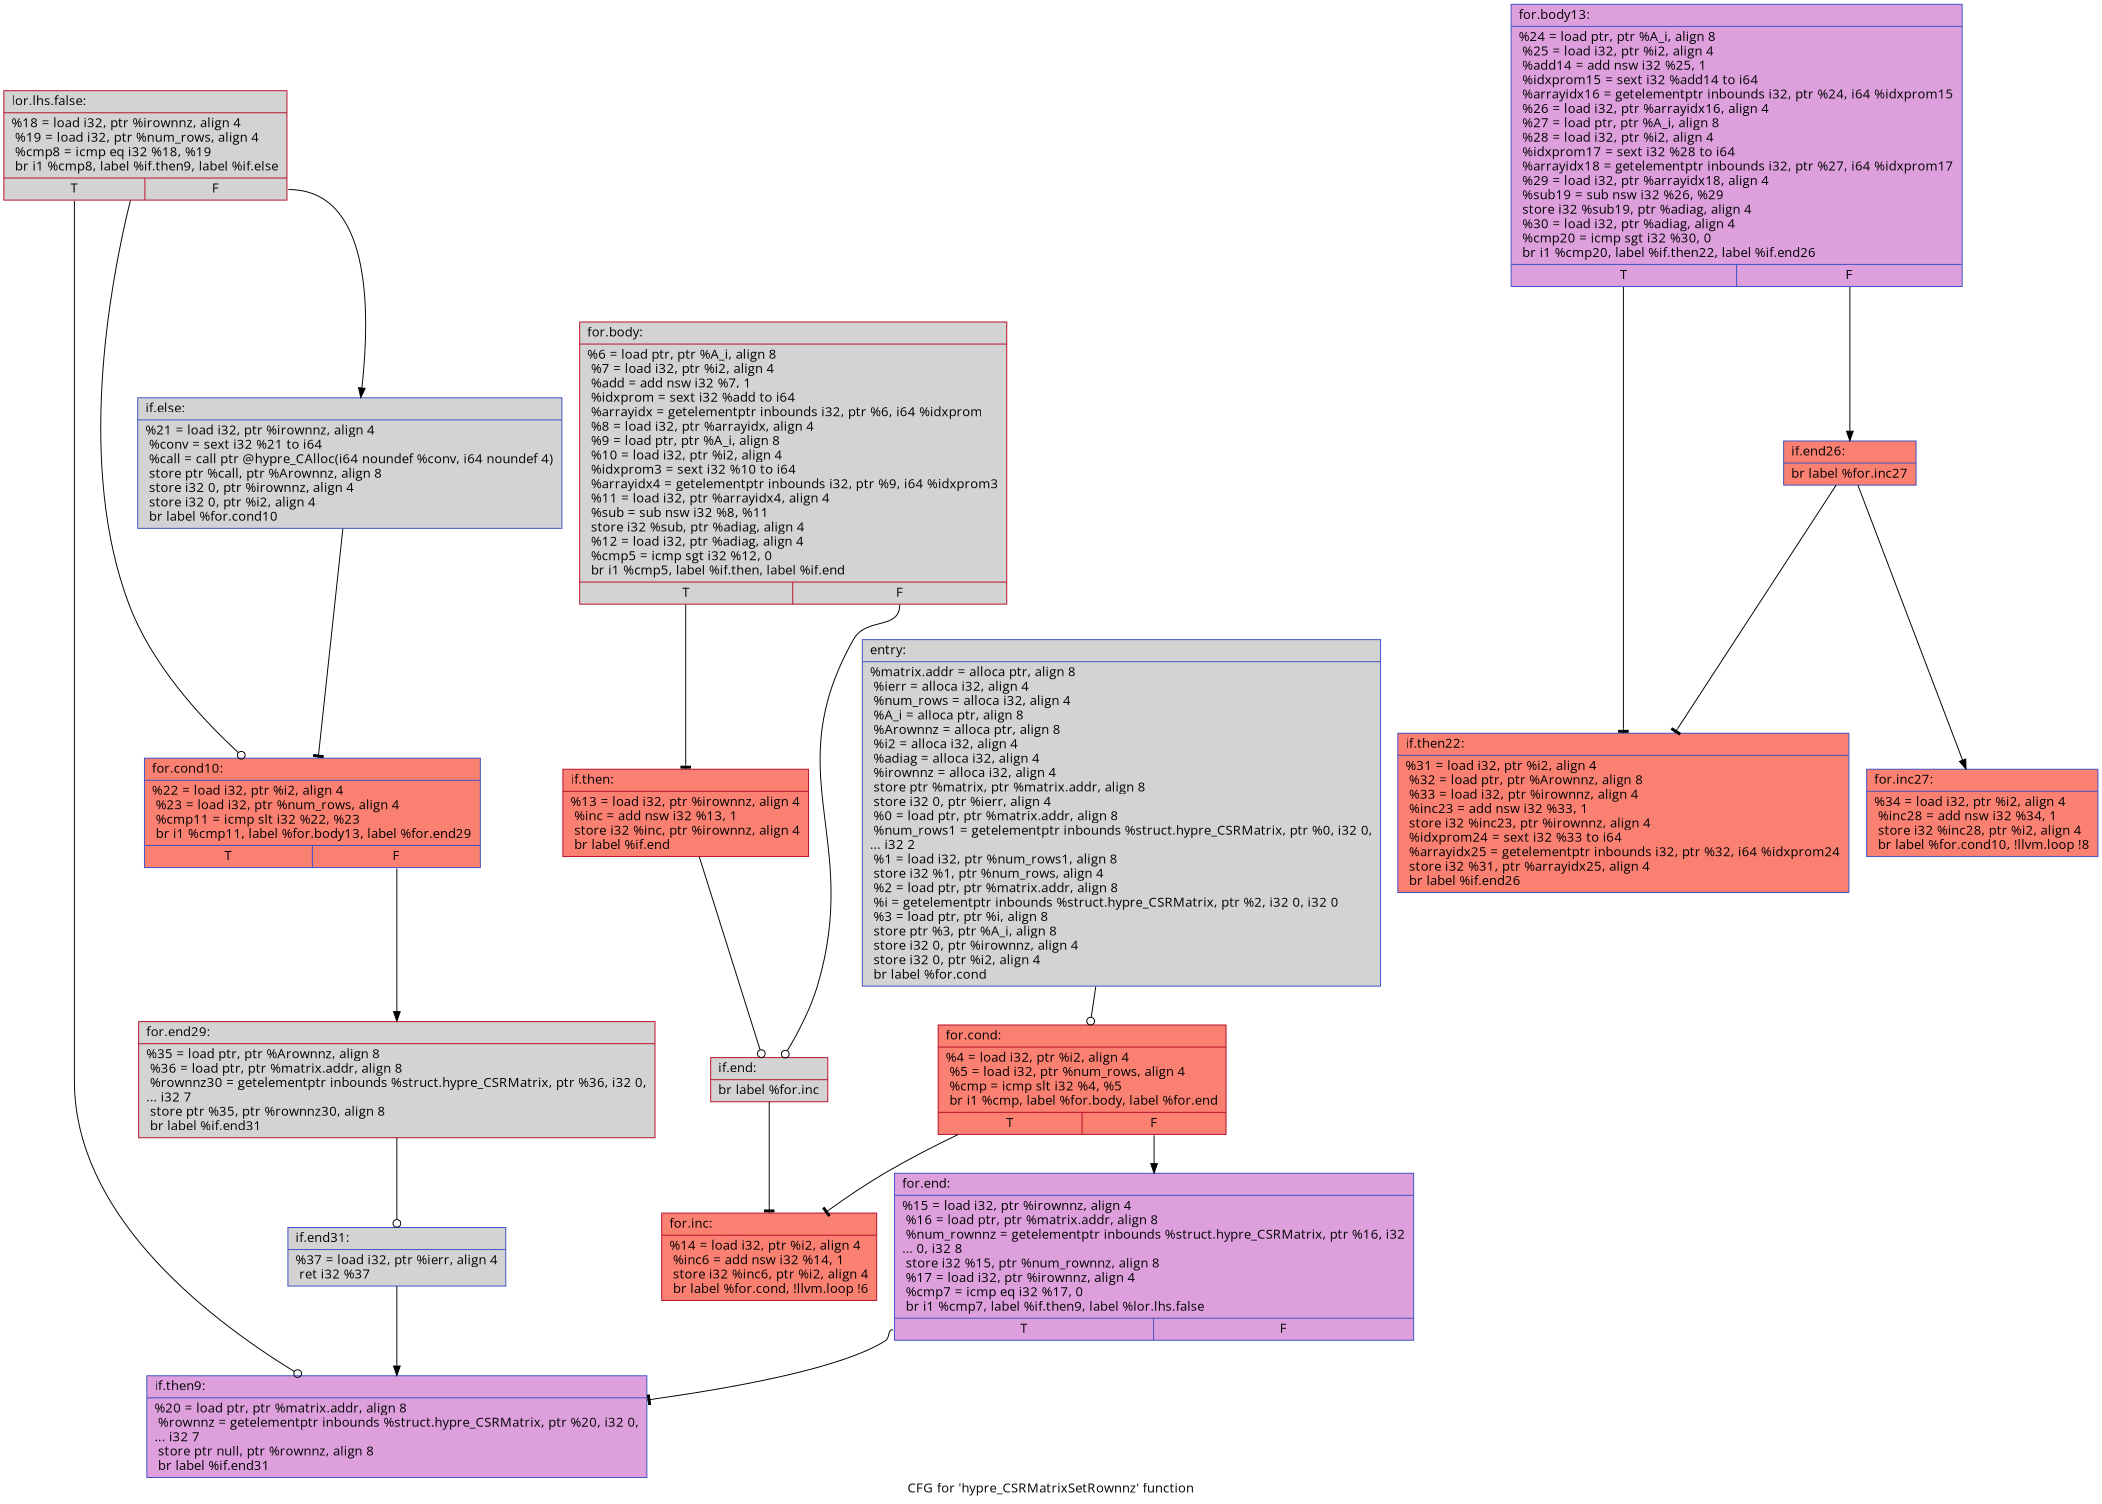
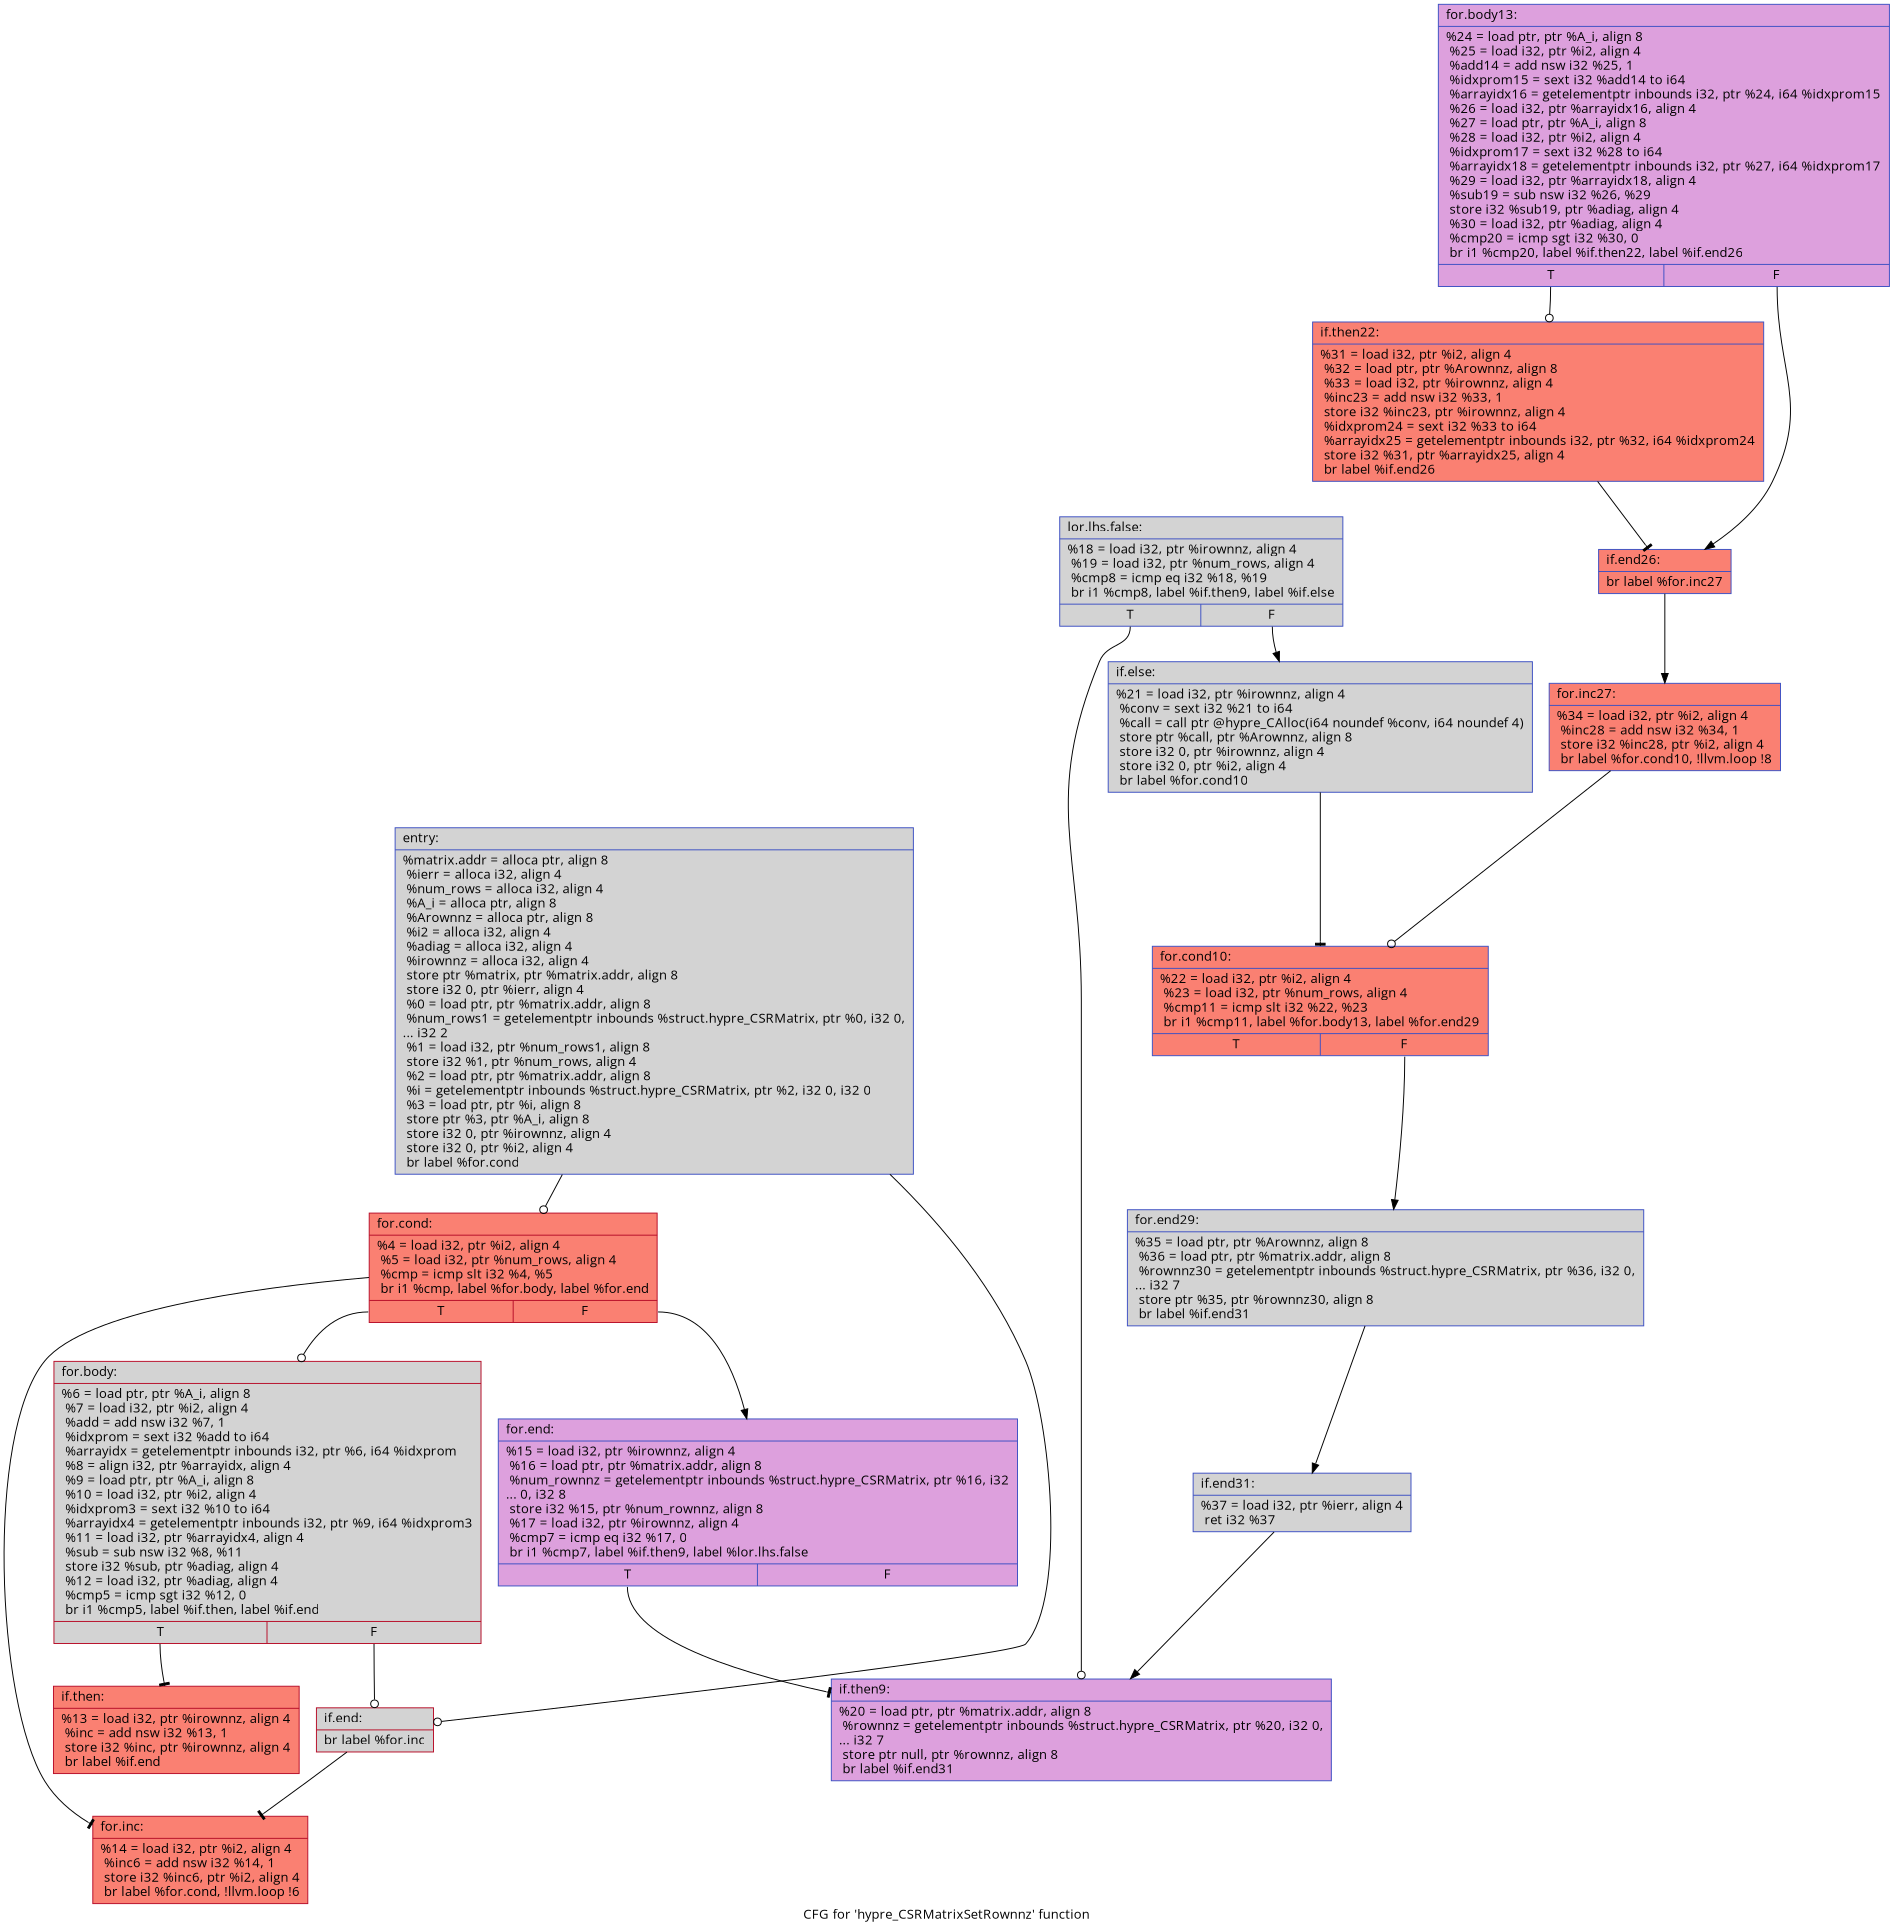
(145, 145) -> (1201, 572)
(701, 427) -> (177, 1466)
(104, 496) -> (1503, 856)
(1623, 508) -> (1550, 301)
(1757, 607) -> (1622, 513)
(730, 953) -> (993, 1652)
(397, 1080) -> (1386, 1268)
(397, 1179) -> (1340, 1395)
none -> (330, 1324)
